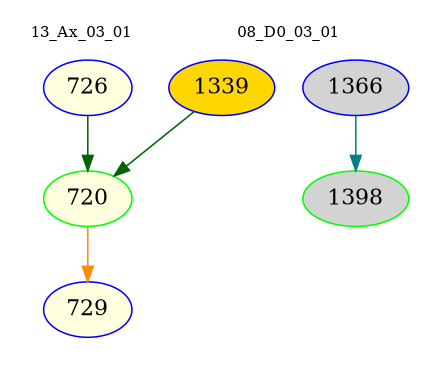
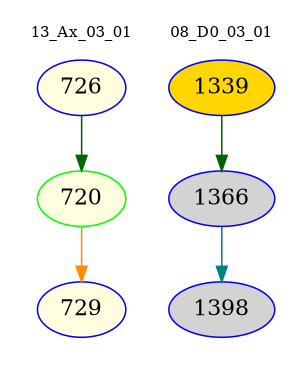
(167, 133) -> (222, 136)
(356, 199) -> (222, 310)
